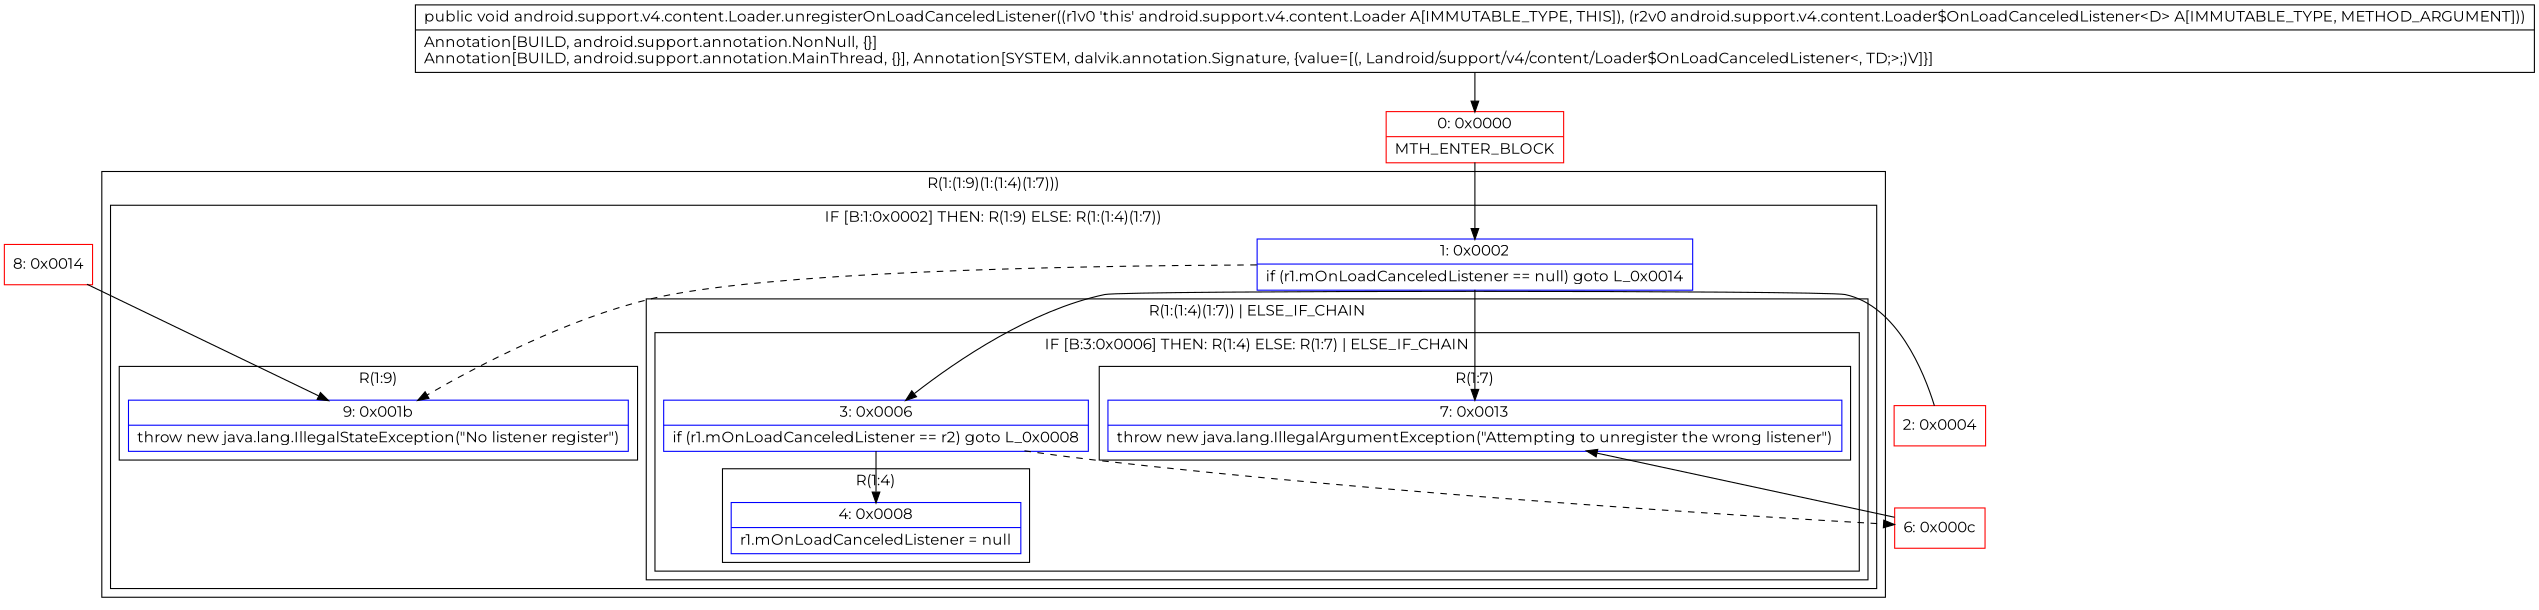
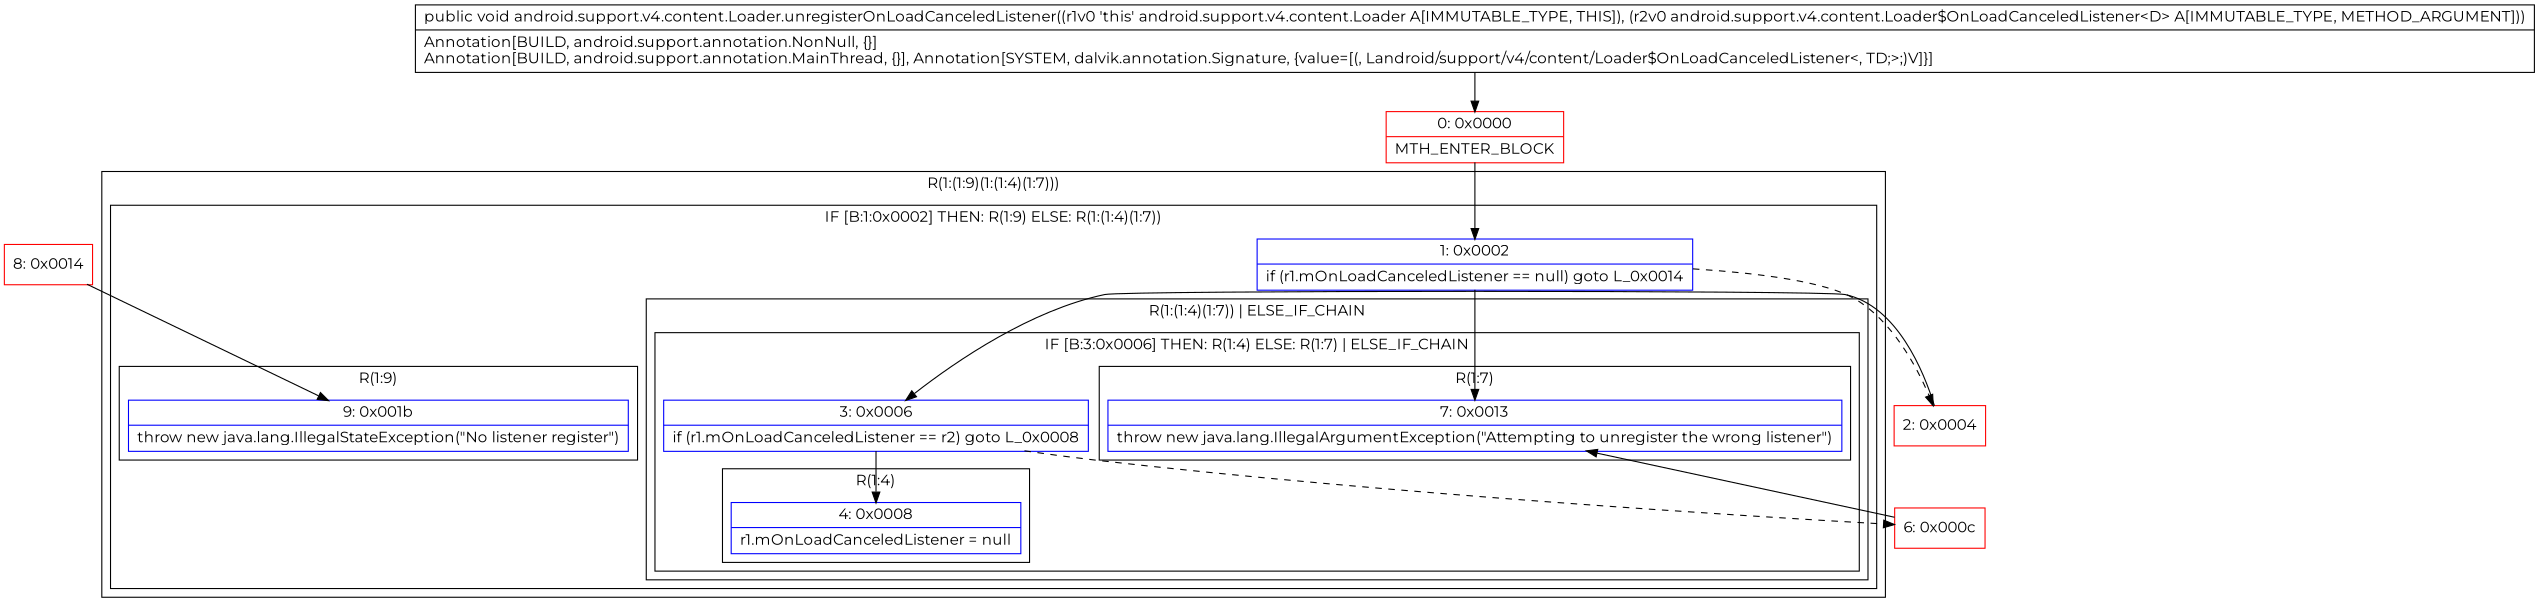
(831, 277) -> (1822, 286)
